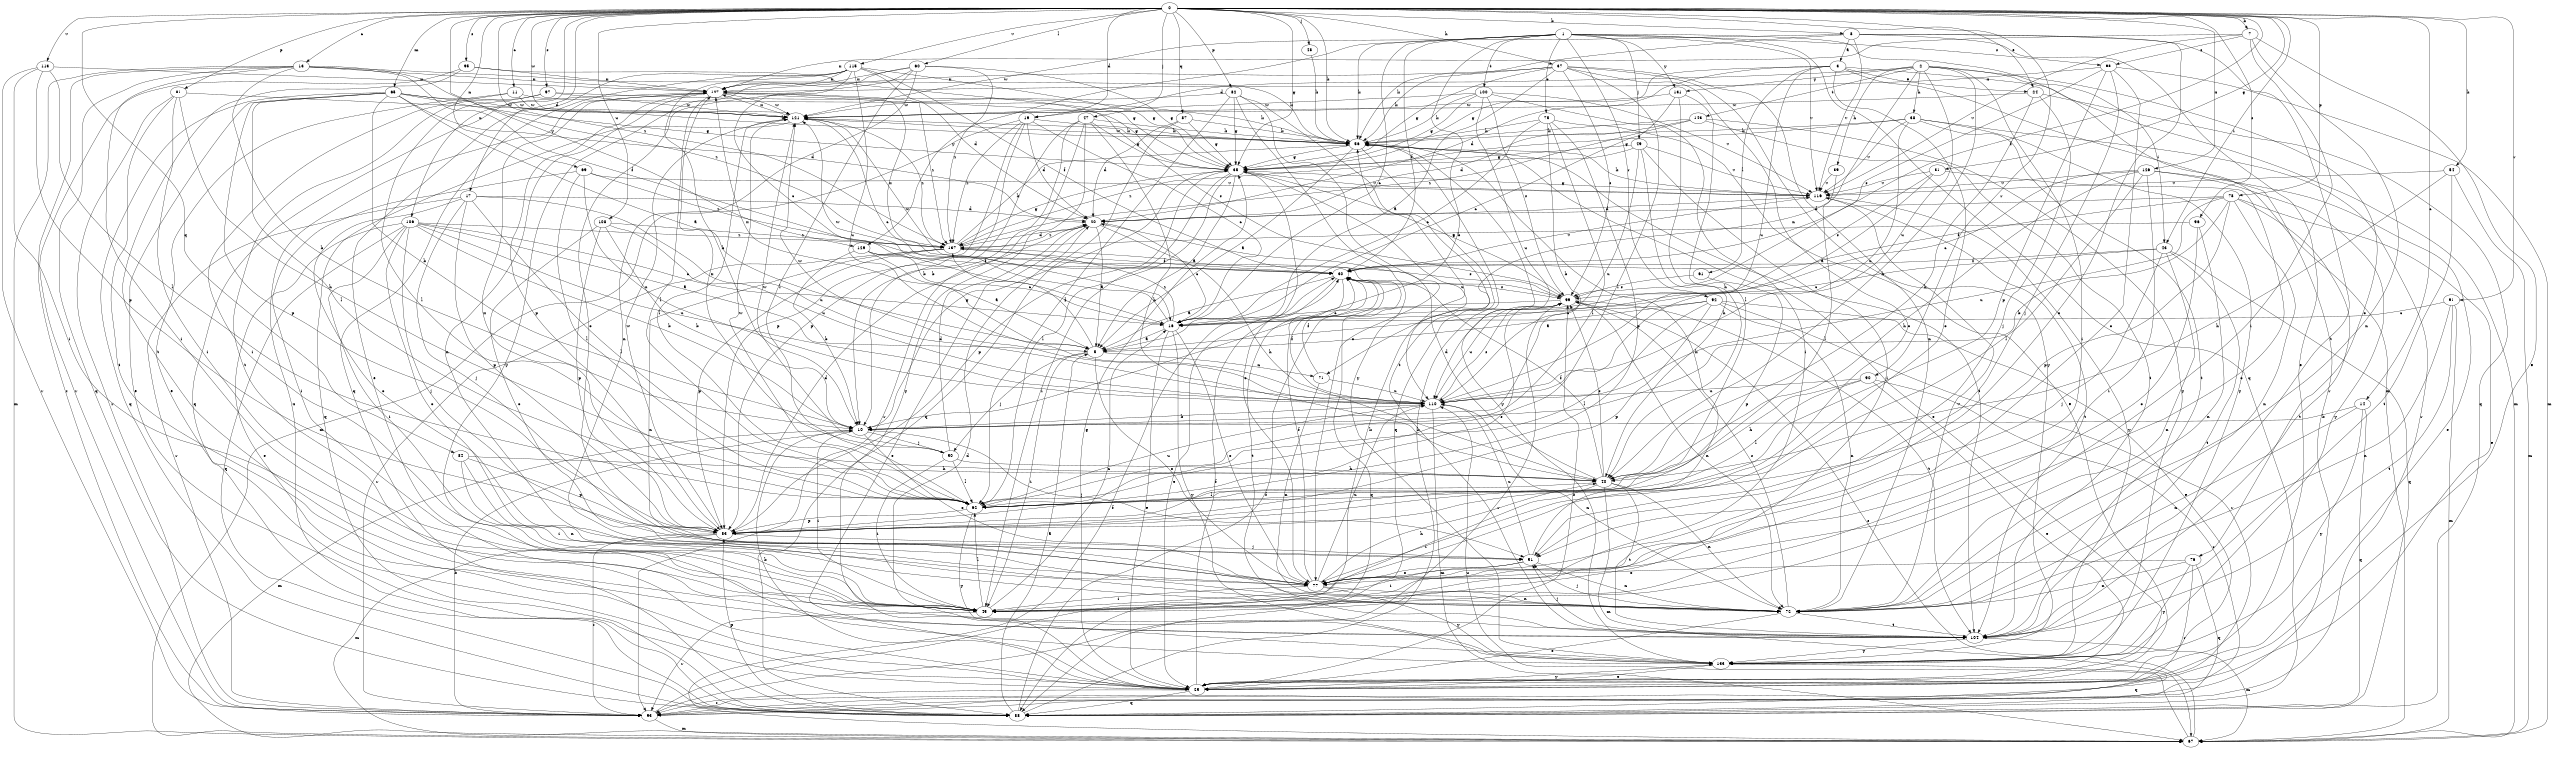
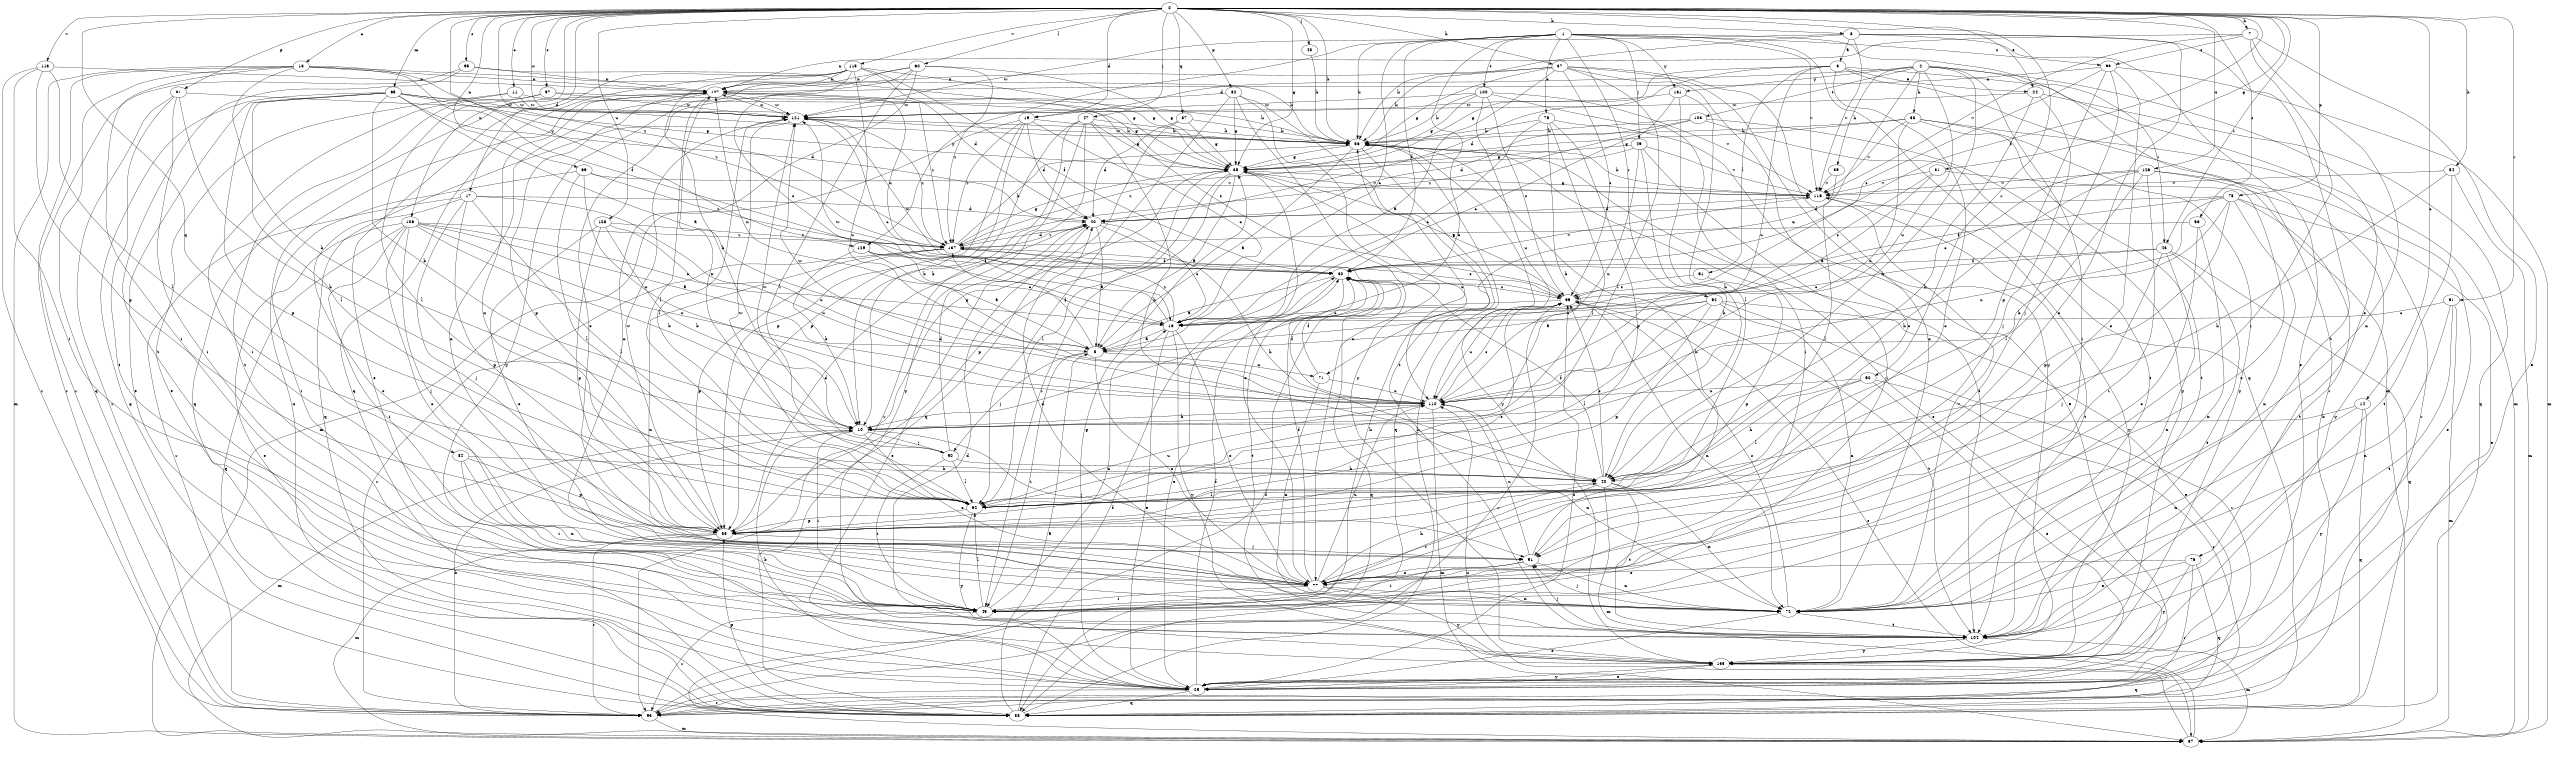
(1698, 118) -> (1698, 118)
(1427, 288) -> (1075, 459)
(913, 563) -> (630, 530)
